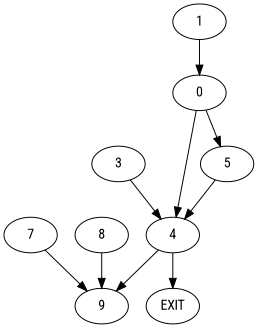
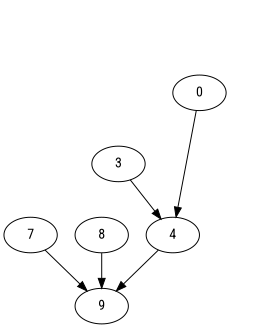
(199, 22) -> none
(227, 164) -> none
(173, 306) -> none
